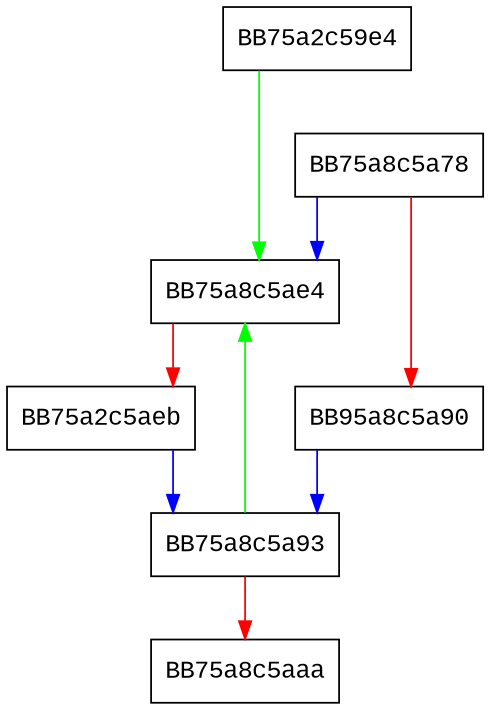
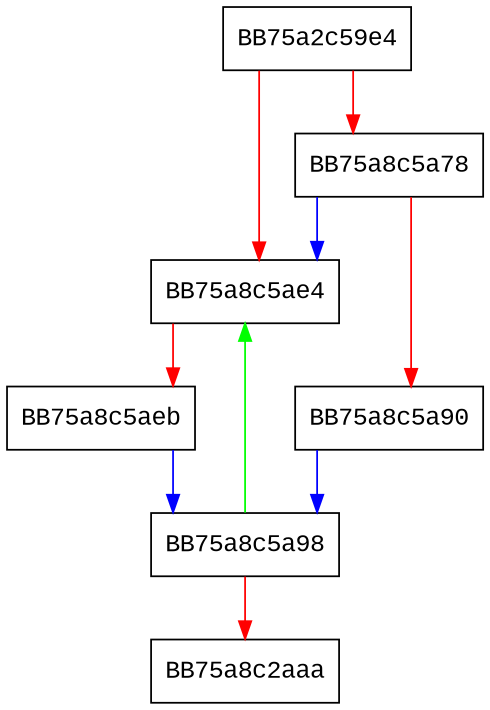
none -> (353, 93)
(259, 156) -> (259, 156)
(101, 418) -> (101, 418)
(389, 418) -> (389, 418)
(245, 545) -> (245, 545)
(245, 671) -> (245, 671)
